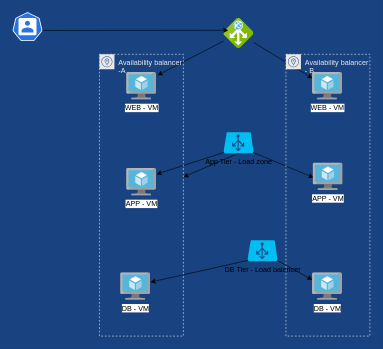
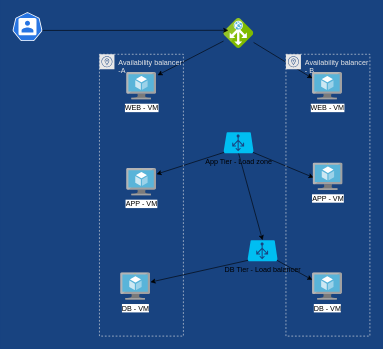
(213, 164) -> (250, 195)
